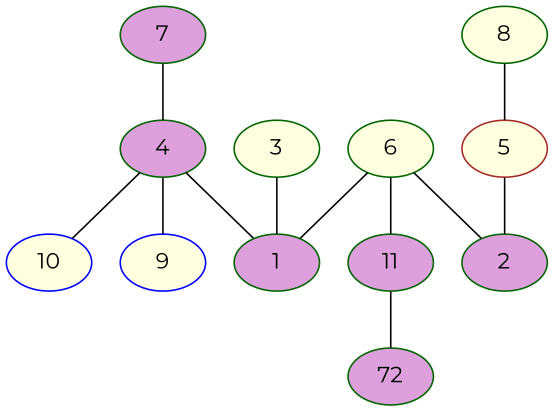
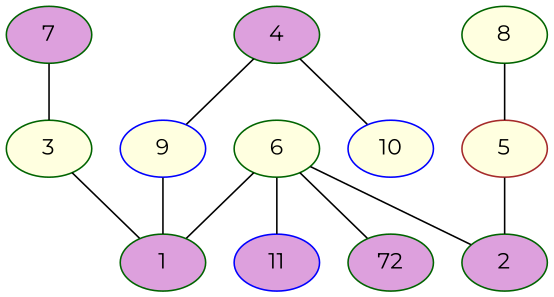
(163, 92) -> (49, 92)
(220, 205) -> (163, 206)
(391, 263) -> (277, 263)
(391, 320) -> (334, 205)
